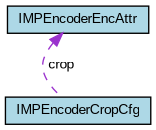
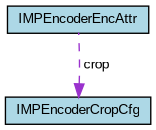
(44, 72) -> (79, 58)
